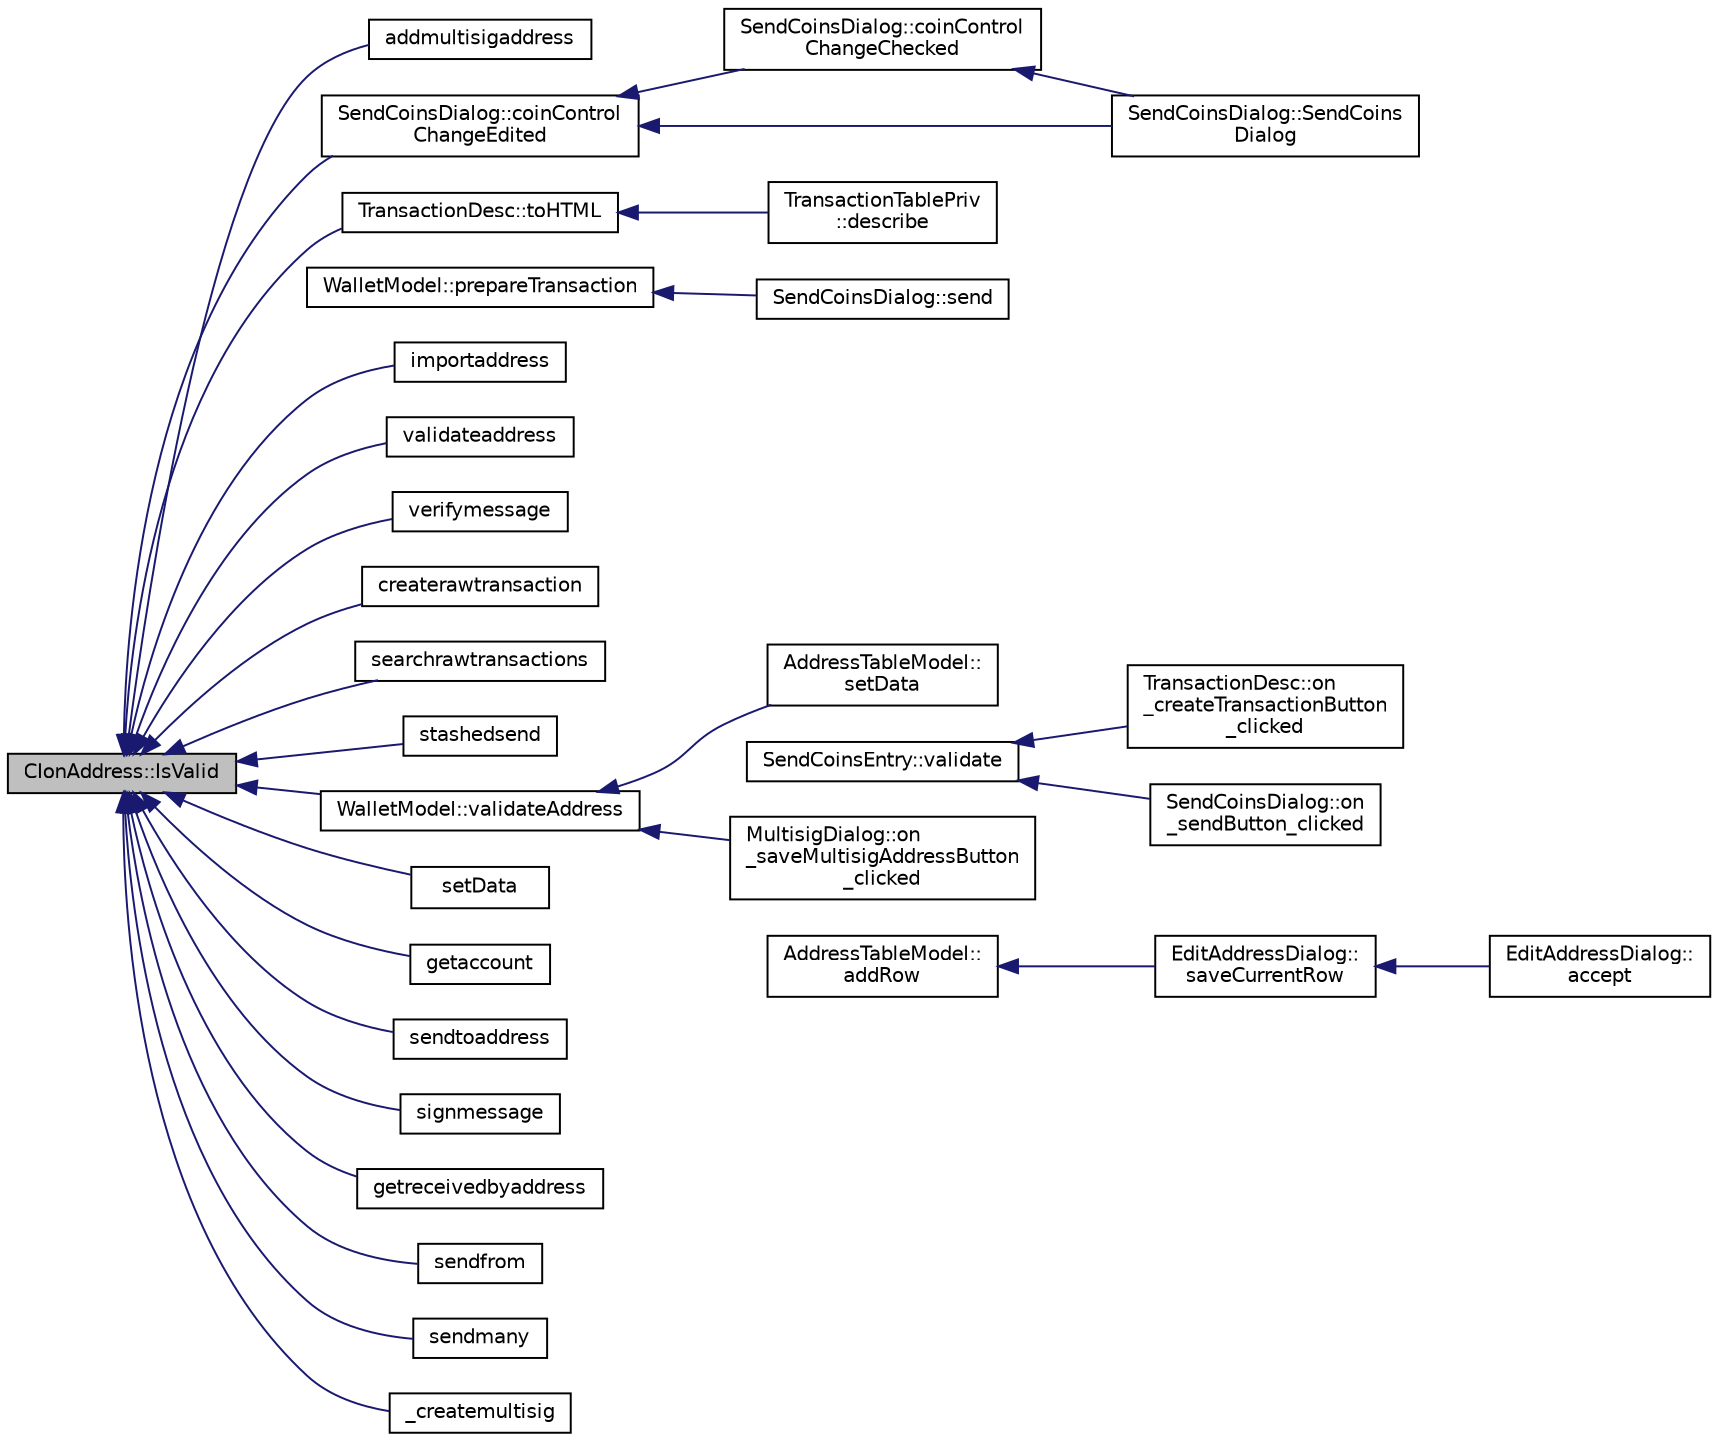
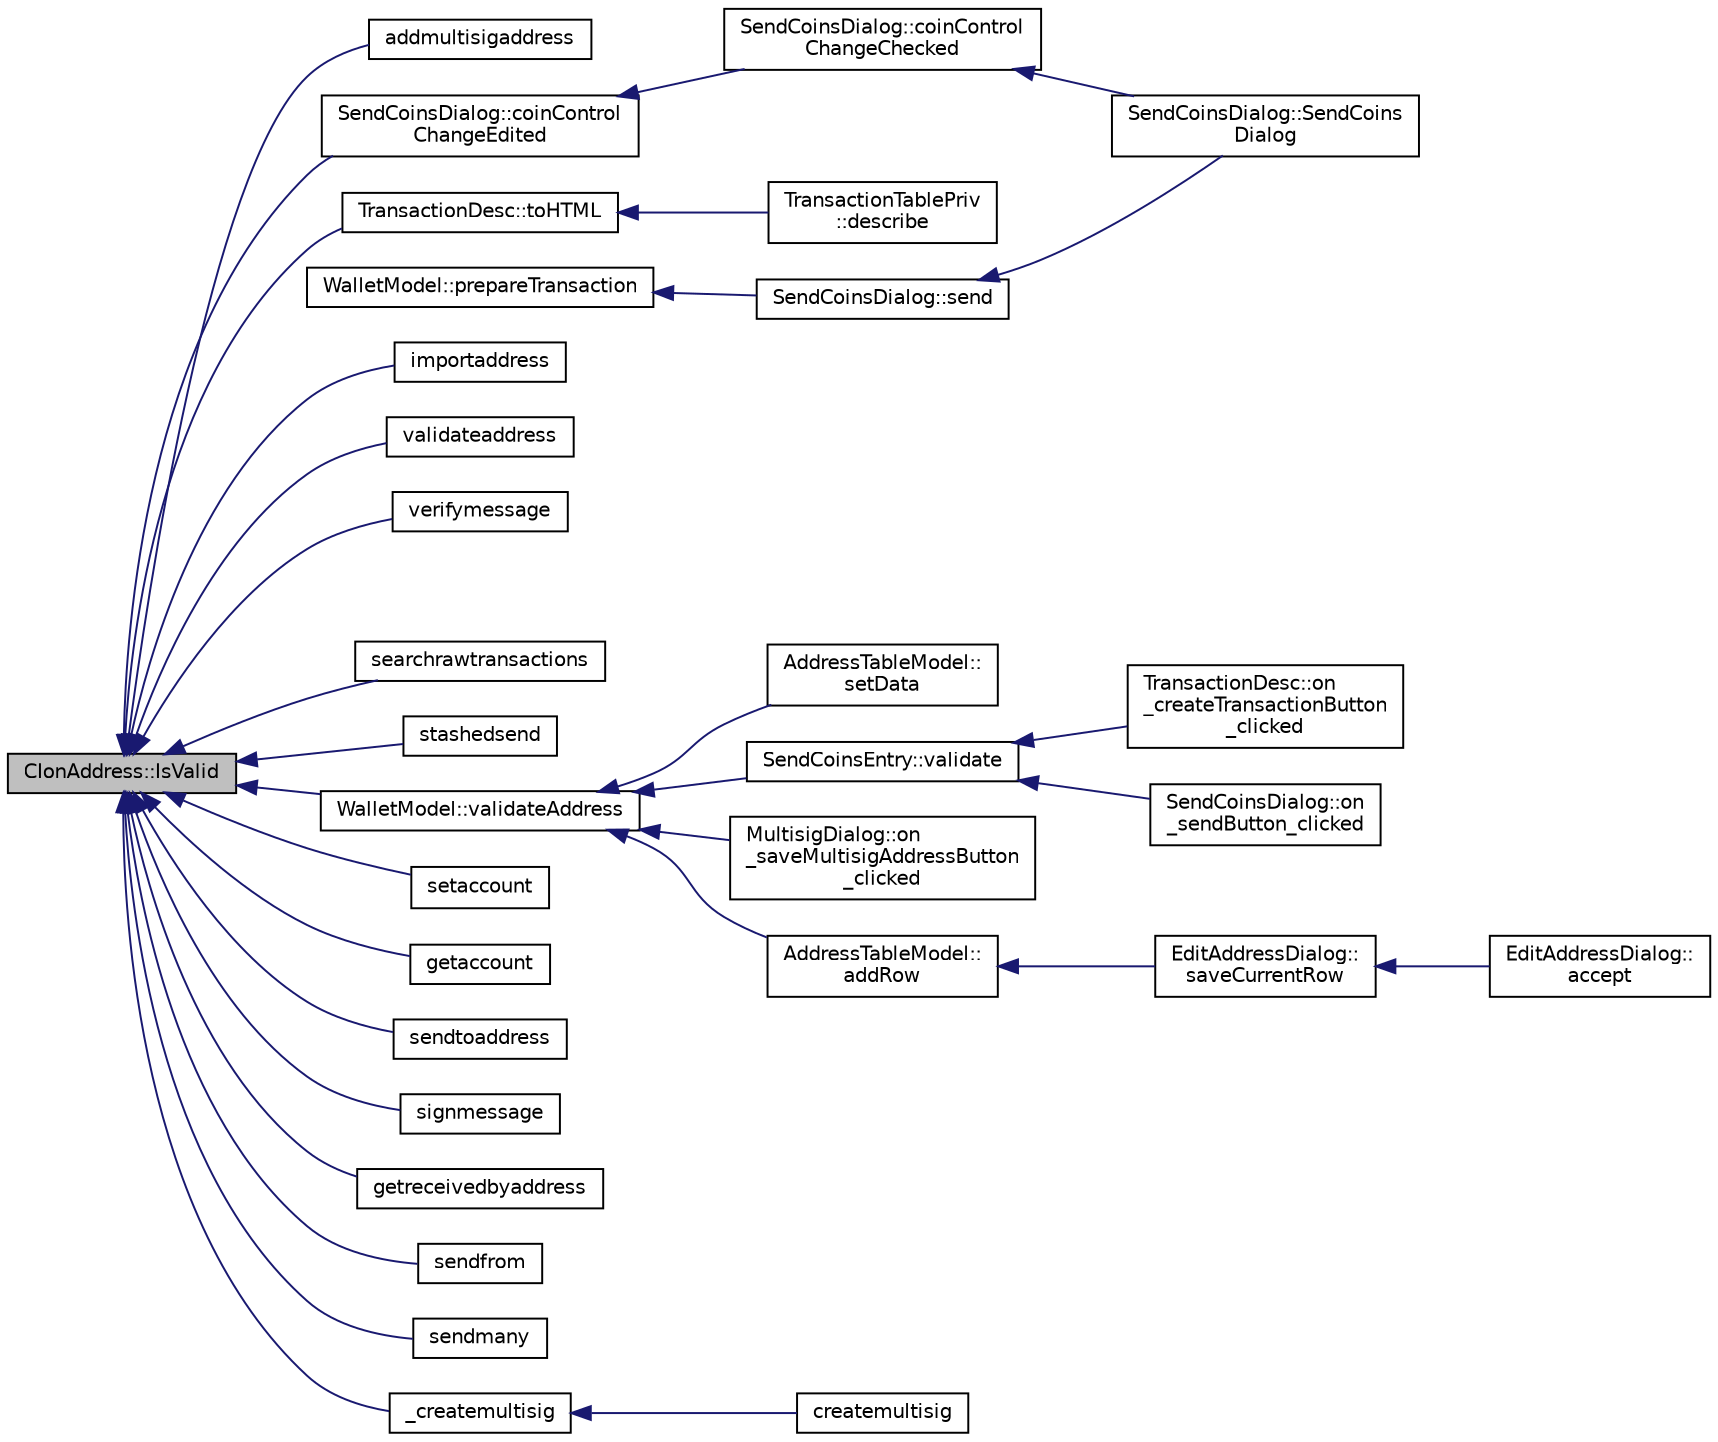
(885, 126) -> (1115, 224)
(480, 586) -> none
none -> (700, 784)
(480, 888) -> (480, 888)
none -> (694, 890)
none -> (883, 1413)
